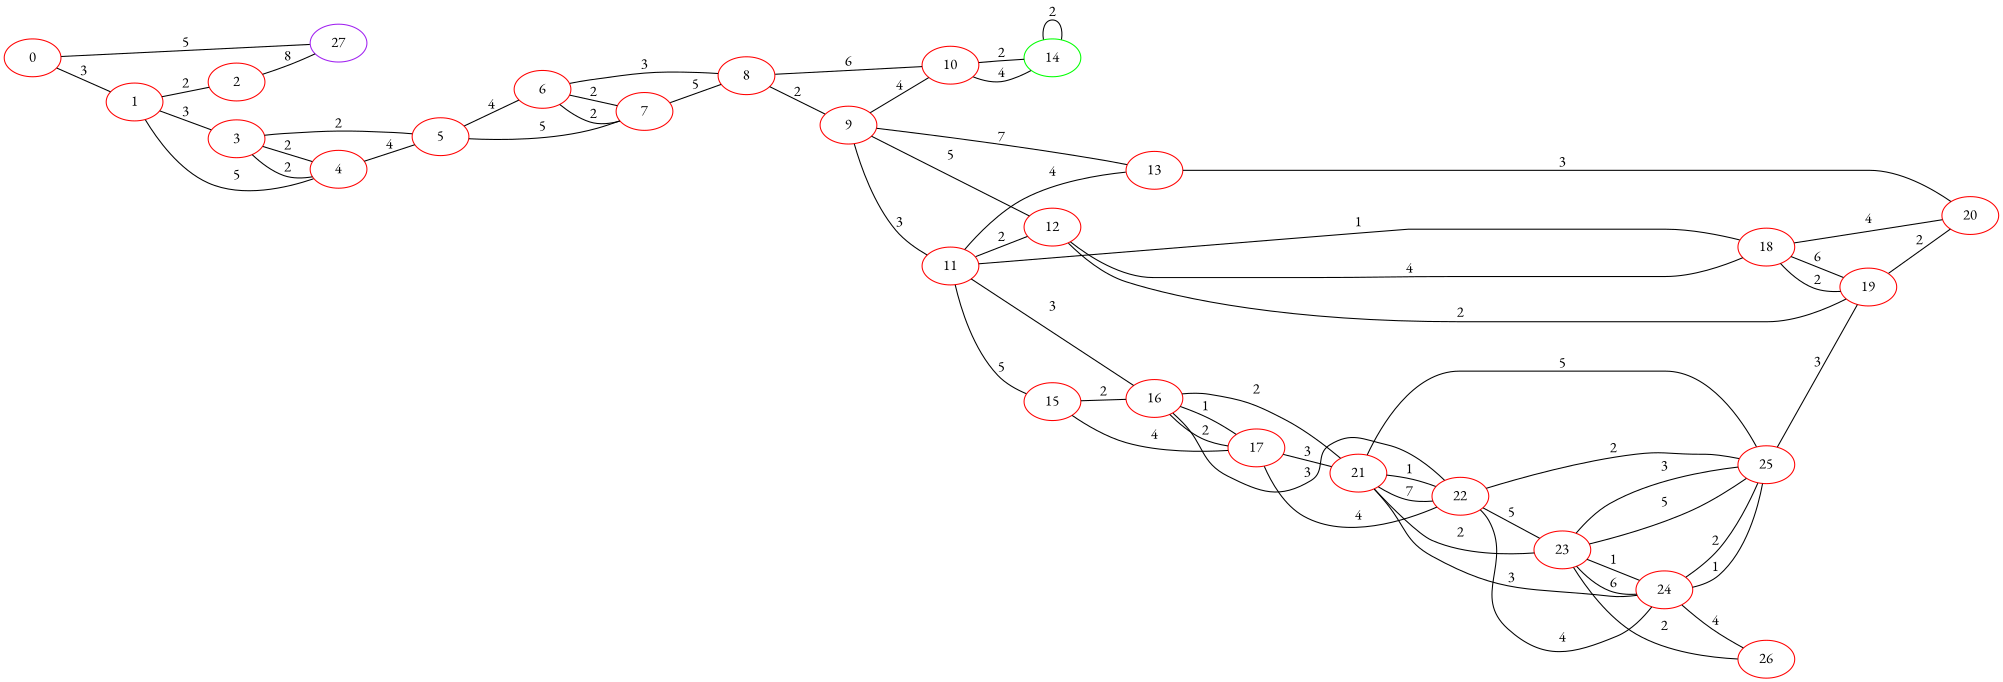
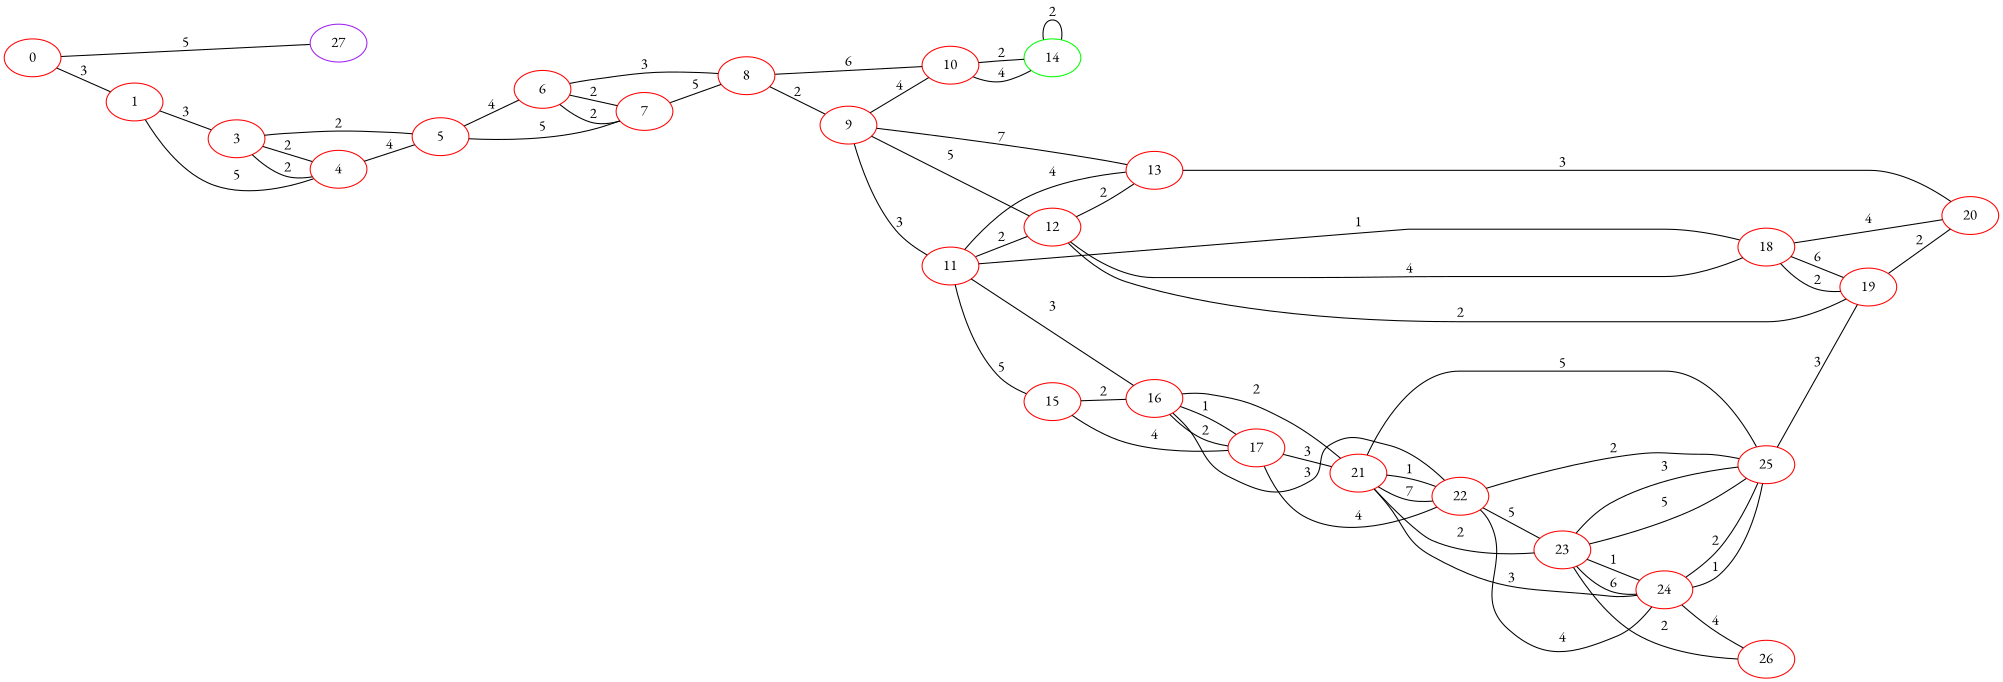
(237, 82) -> none
none -> (1106, 202)
